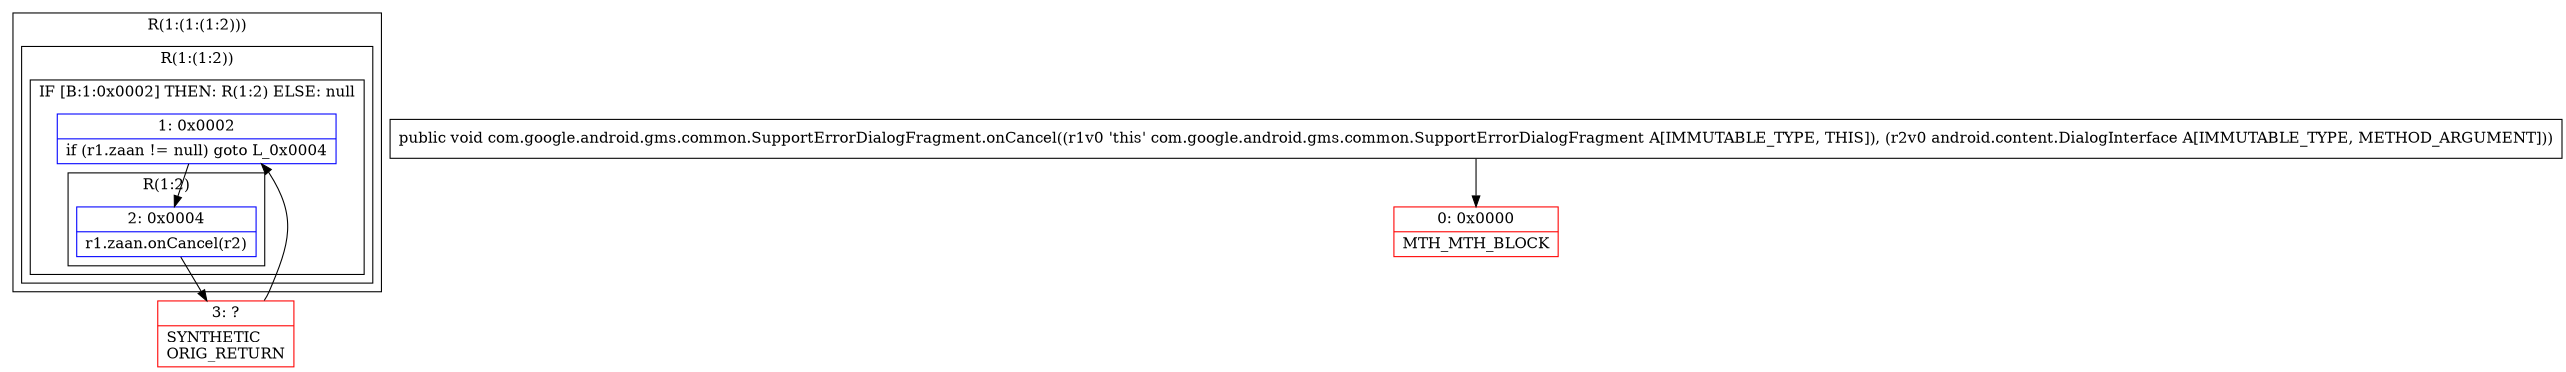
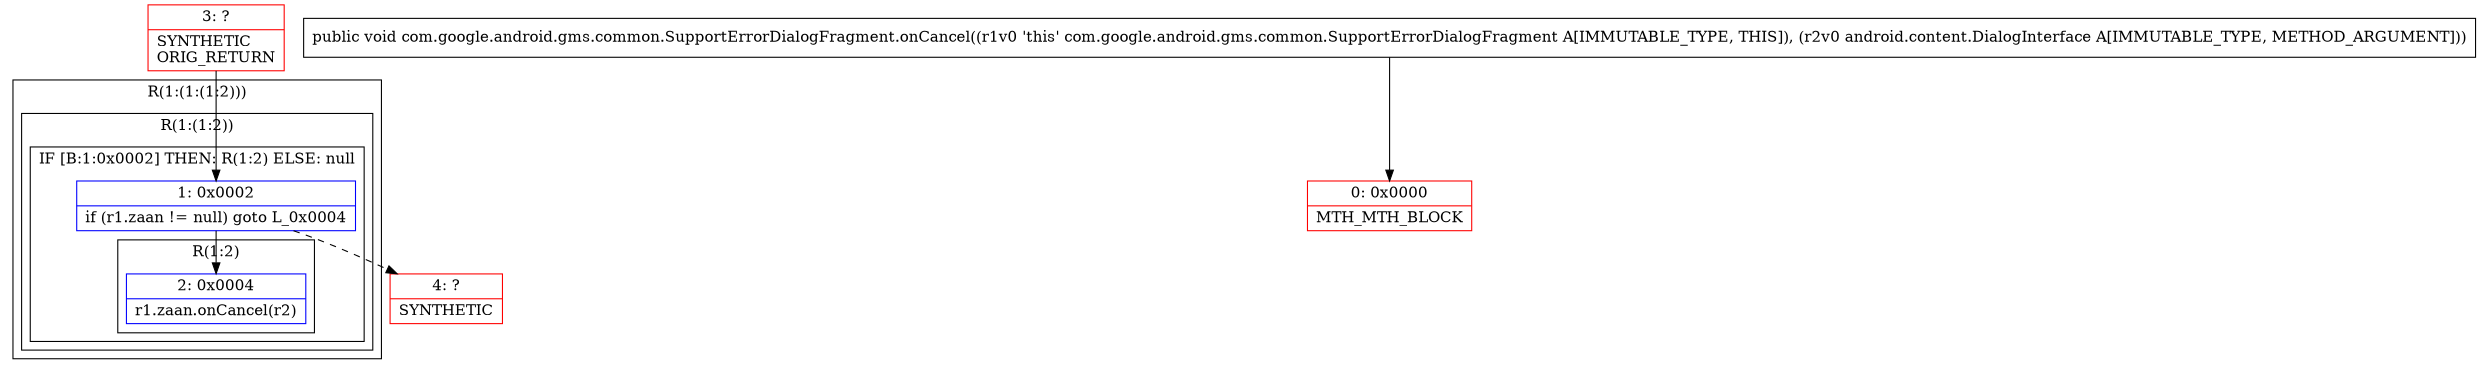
(191, 274) -> none
none -> (446, 299)
